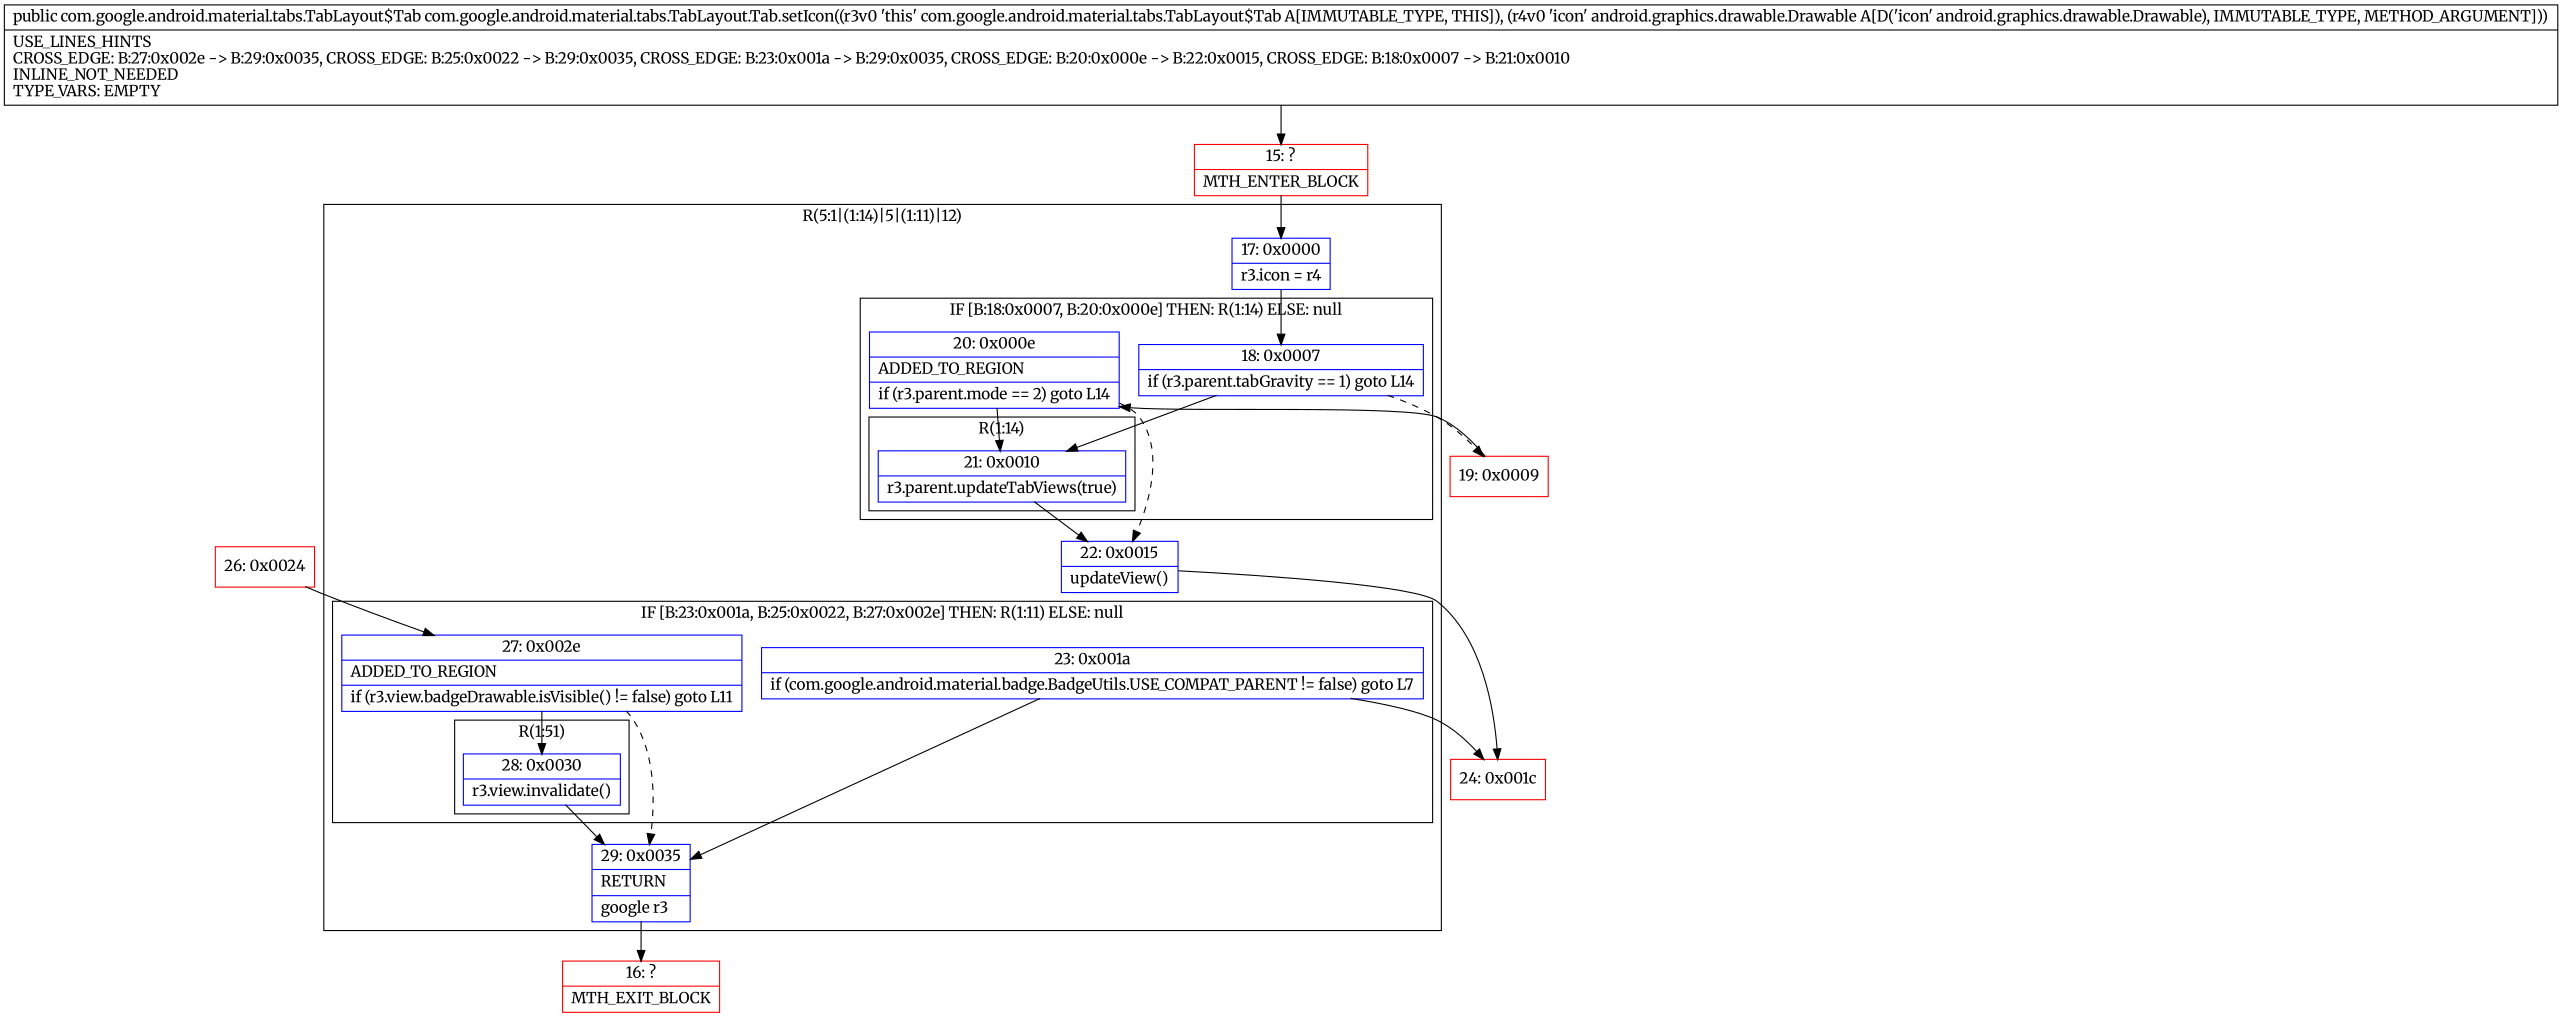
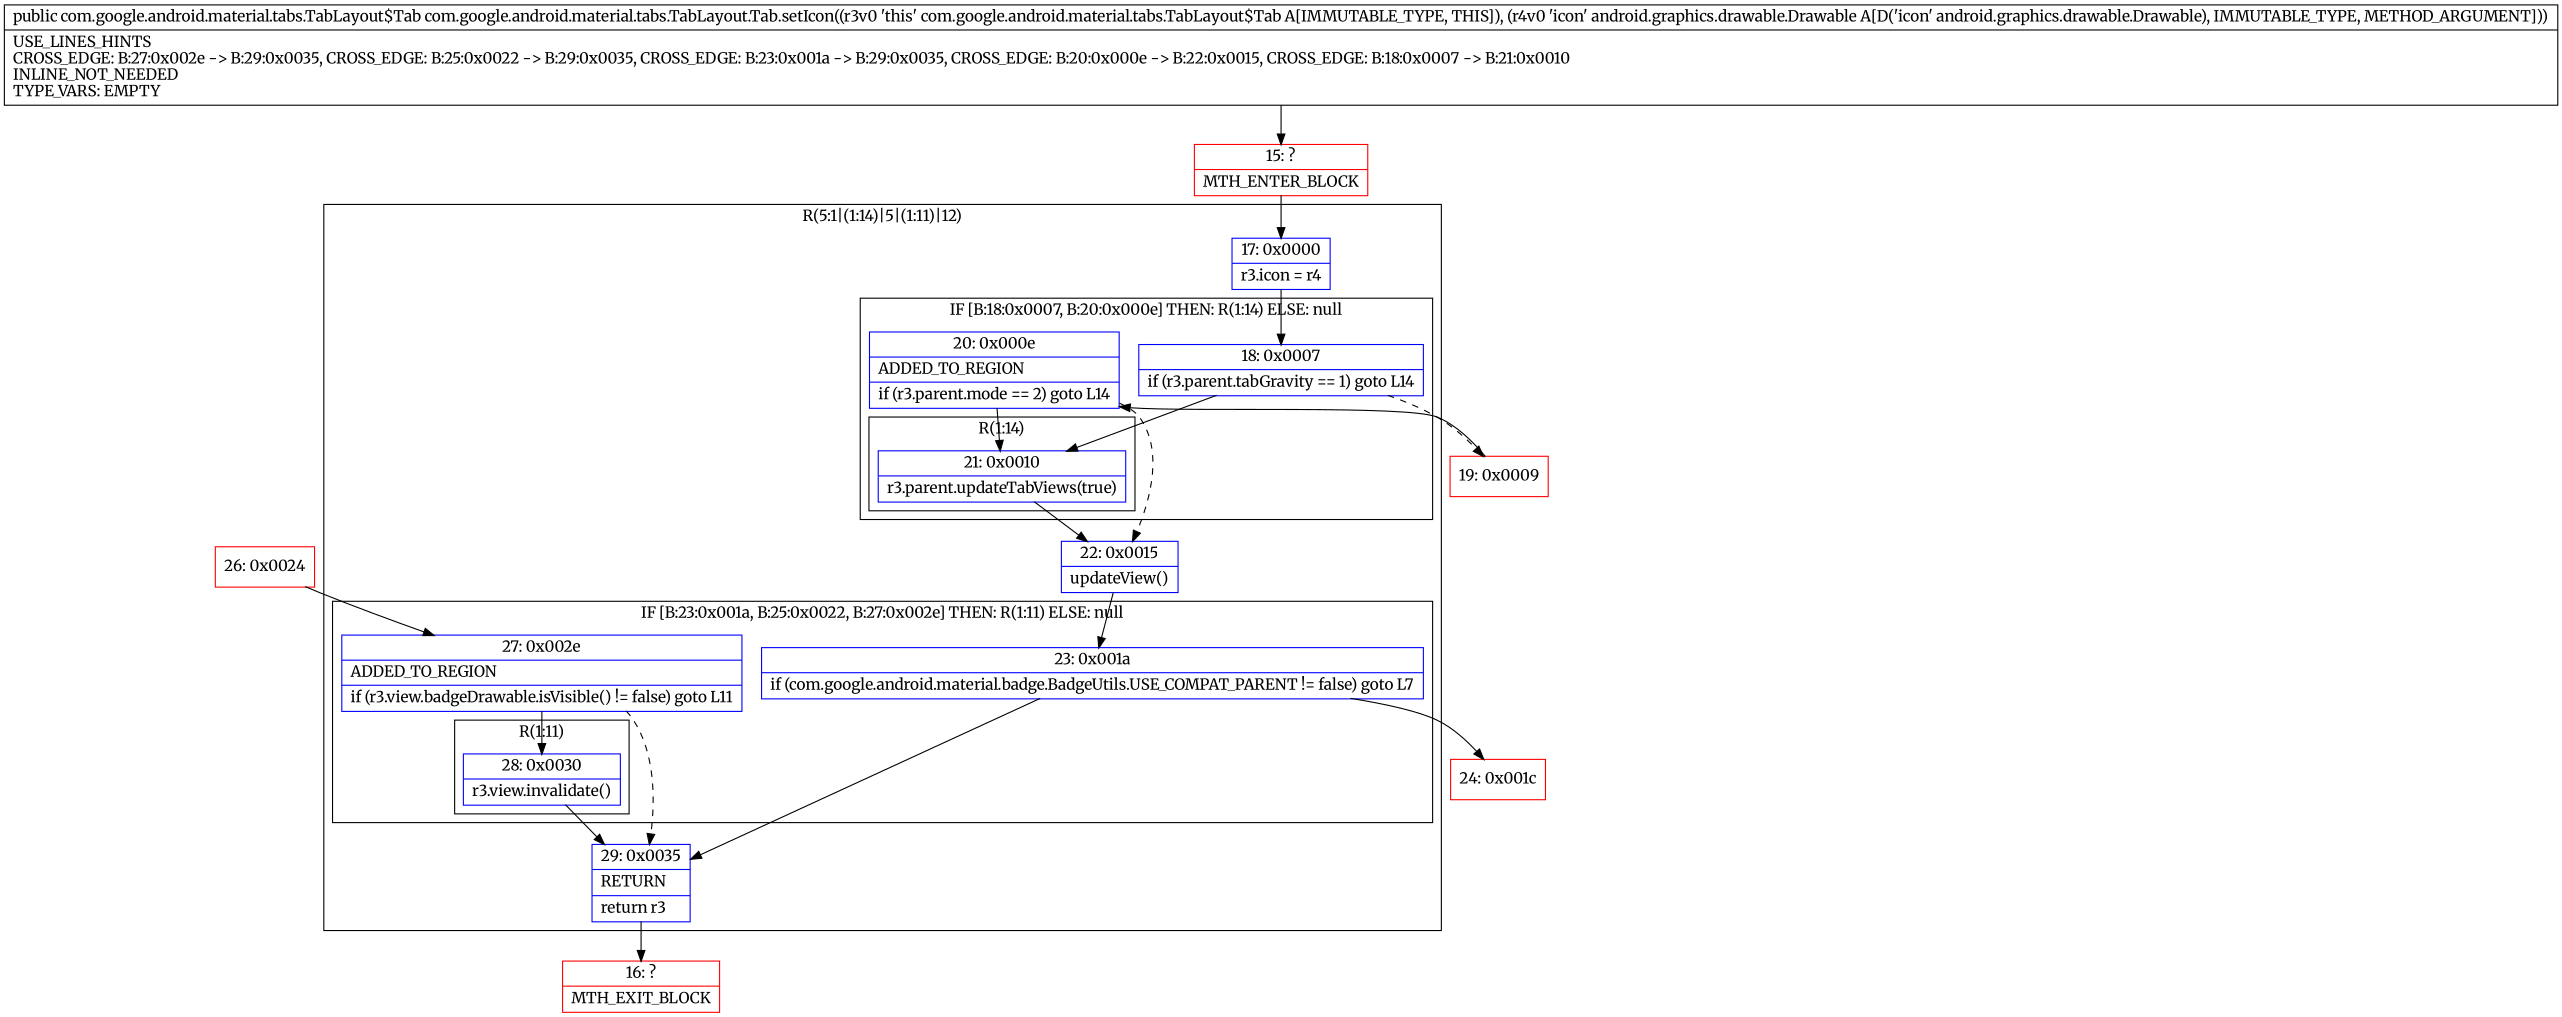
(1390, 589) -> (1107, 615)
(542, 733) -> (542, 733)
(635, 908) -> (634, 908)
